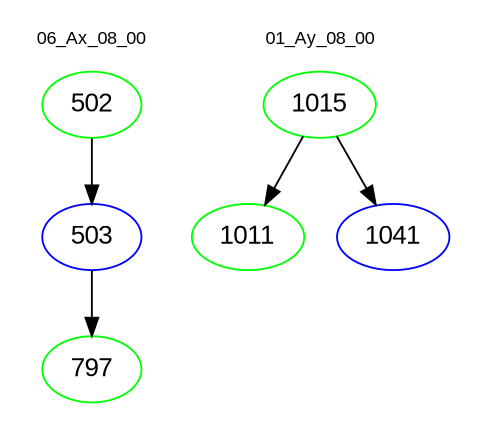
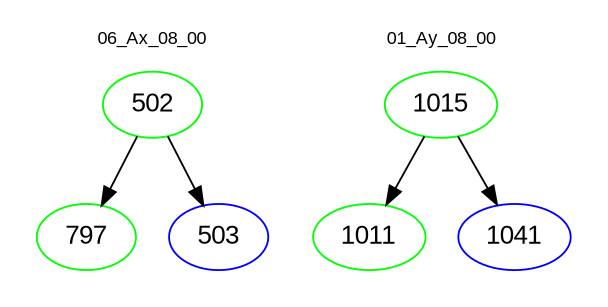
(92, 294) -> (124, 163)
